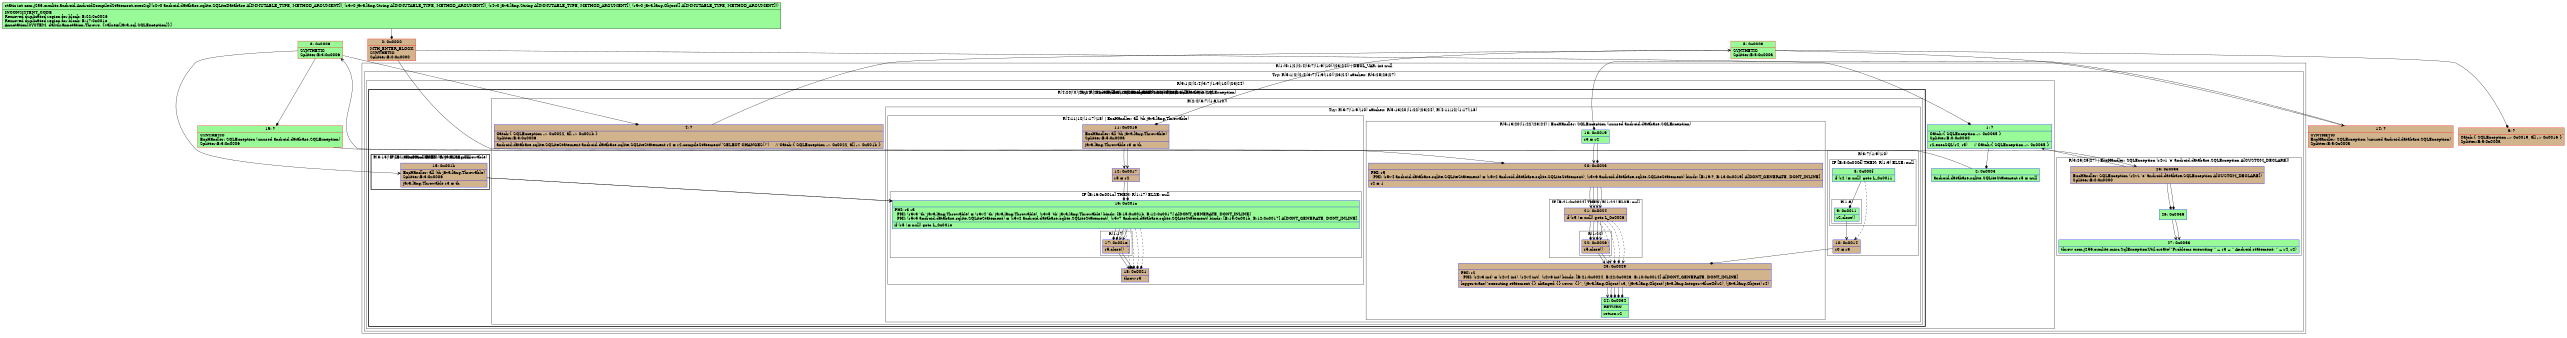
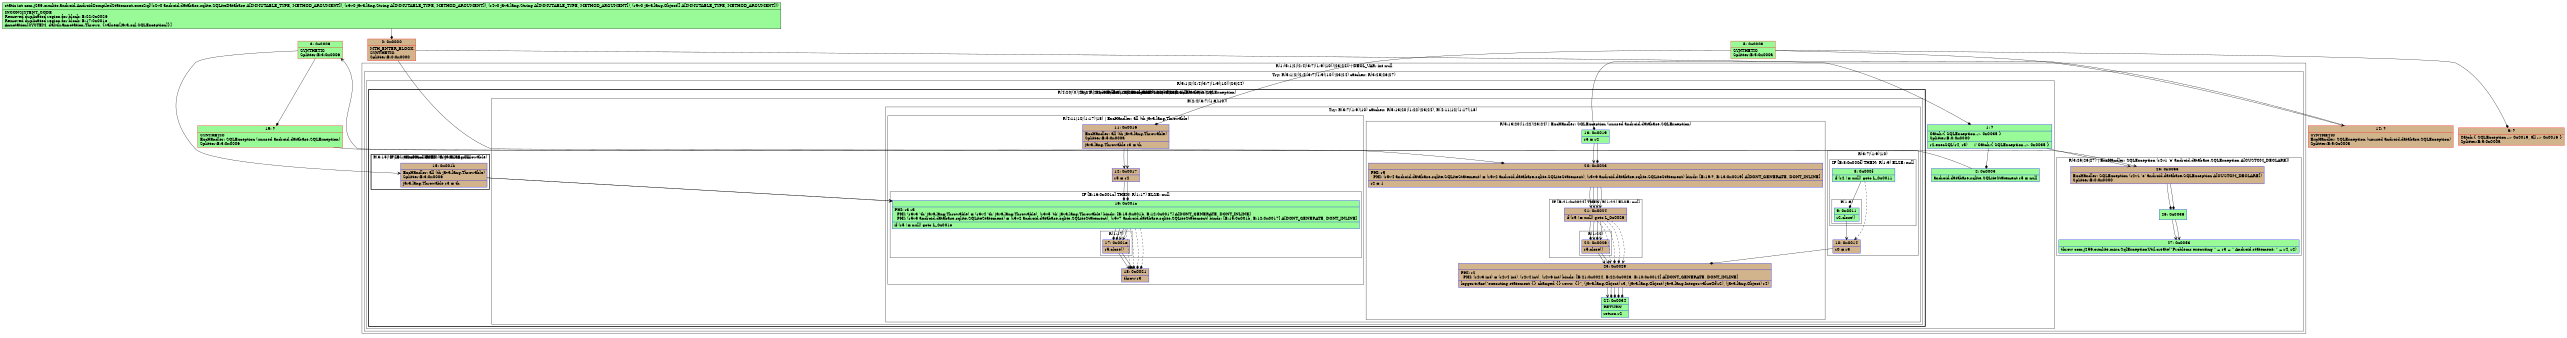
(689, 137) -> none
(2093, 160) -> (2097, 159)
